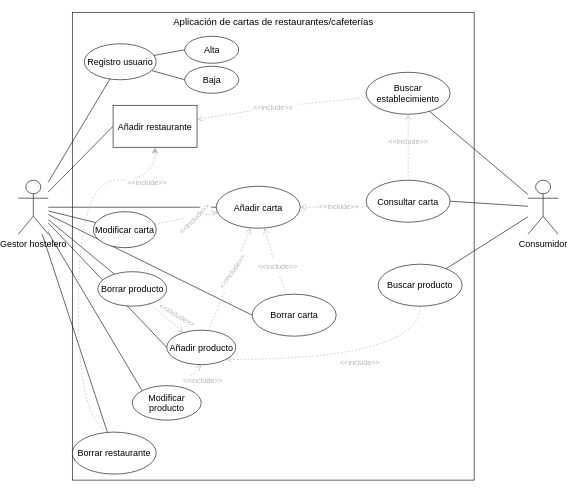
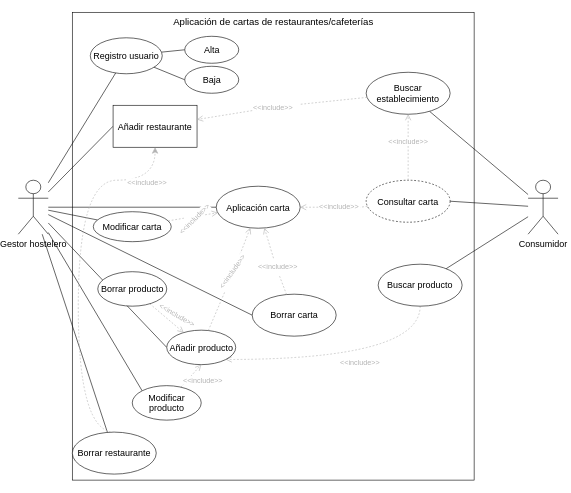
(120, 62) -> (126, 56)
(408, 201) -> (408, 201)
(258, 207) -> (258, 207)
(125, 230) -> (132, 227)
(82, 247) -> none
